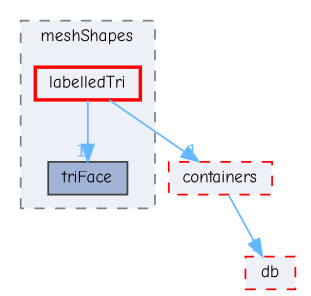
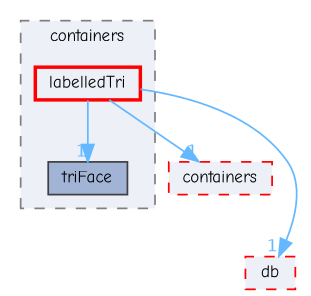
(88, 37) -> (88, 37)
(241, 218) -> (257, 131)
